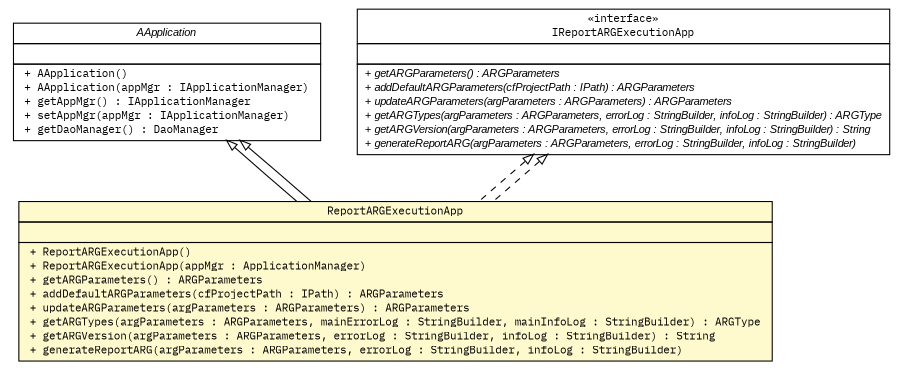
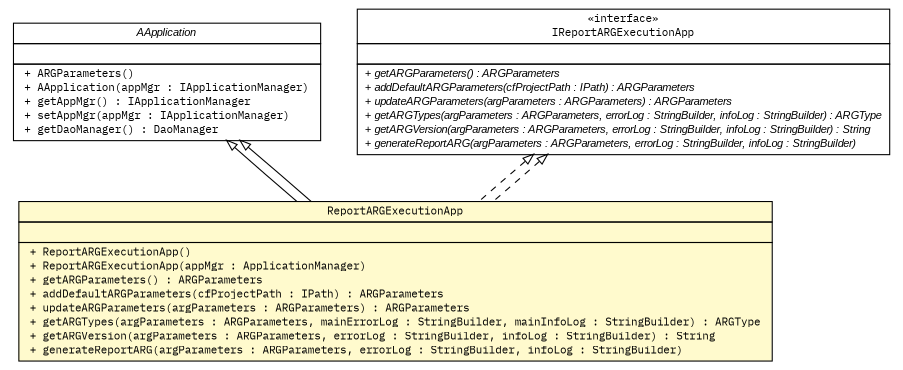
(77, 74) -> (80, 74)
